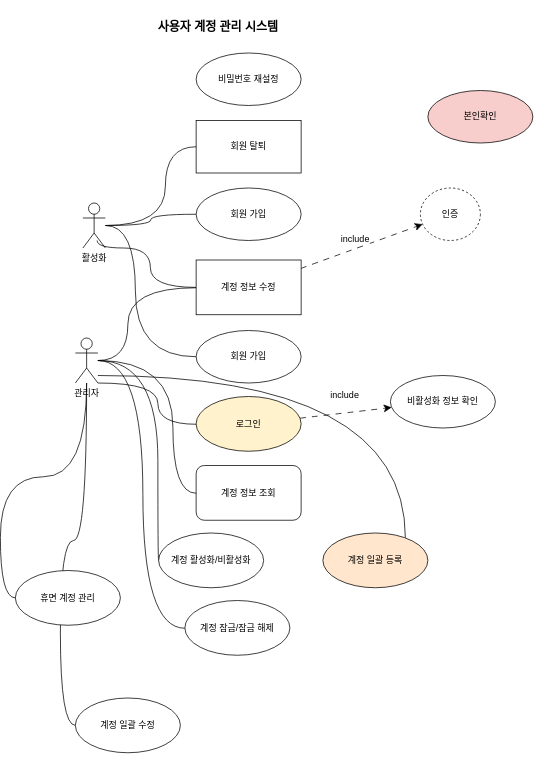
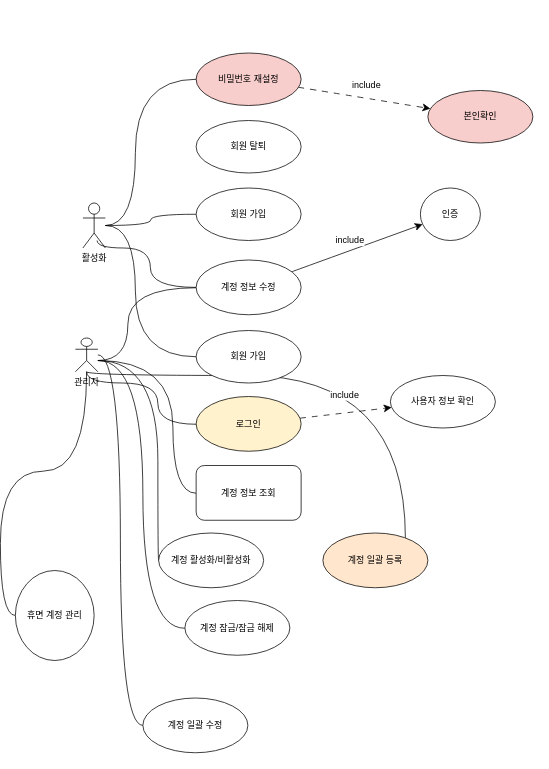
(218, 27) -> none
(249, 79) -> (249, 79)
none -> (362, 98)
none -> (136, 136)
(249, 147) -> (249, 147)
(165, 185) -> none
(450, 214) -> (450, 214)
(358, 248) -> (354, 249)
(249, 287) -> (249, 287)
(87, 360) -> (87, 355)
(443, 402) -> (443, 402)
(68, 598) -> (55, 615)
(128, 725) -> (195, 725)
